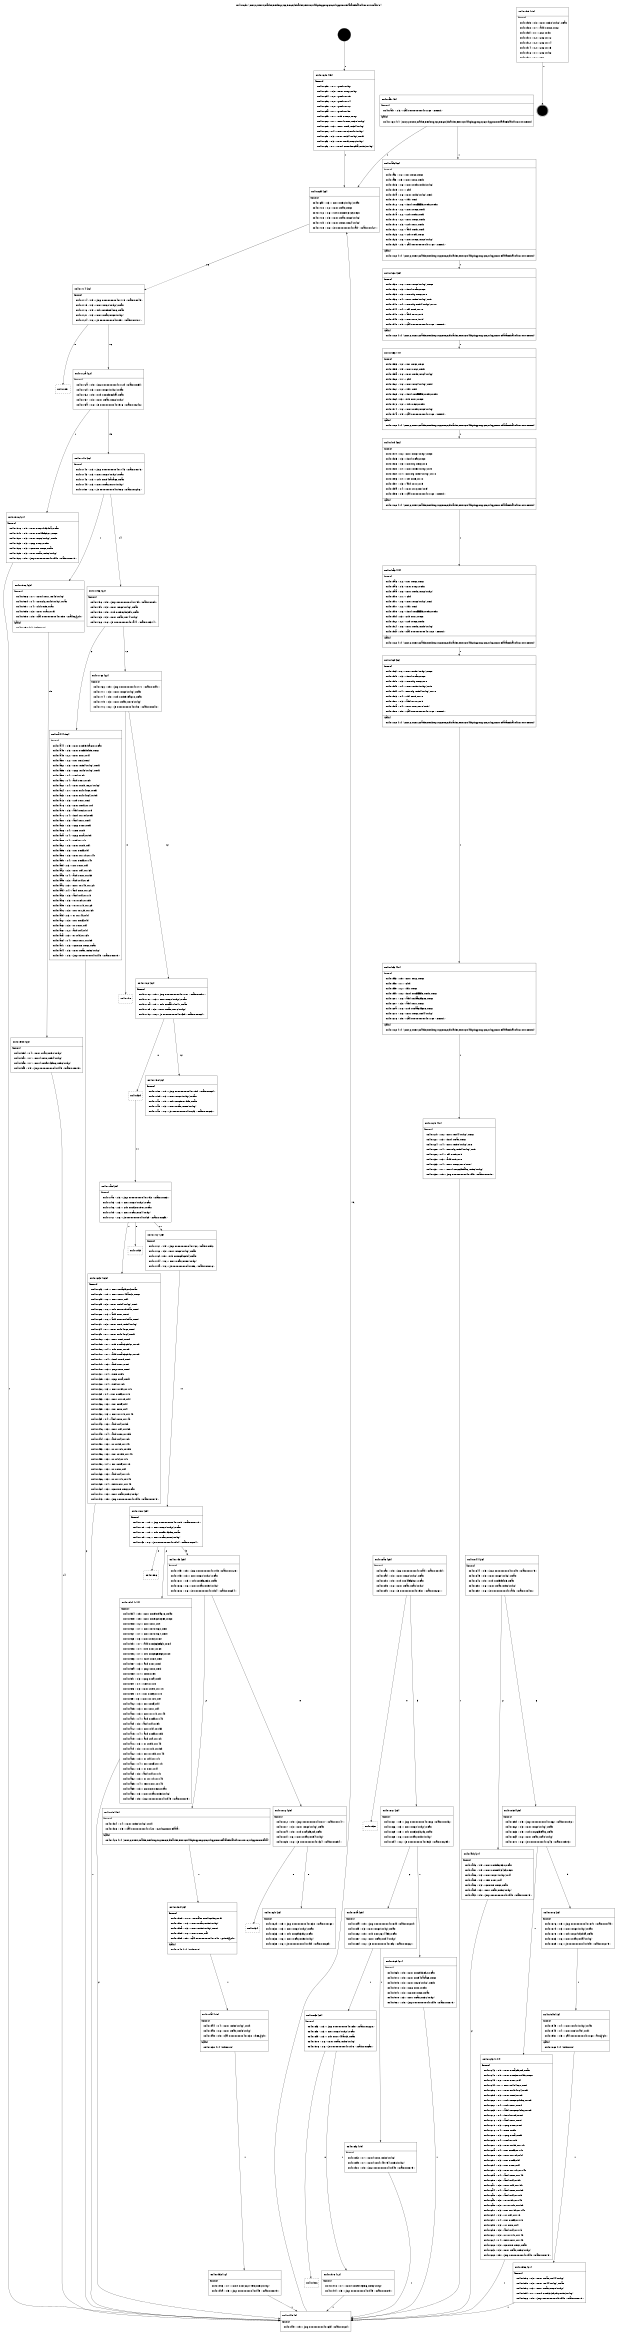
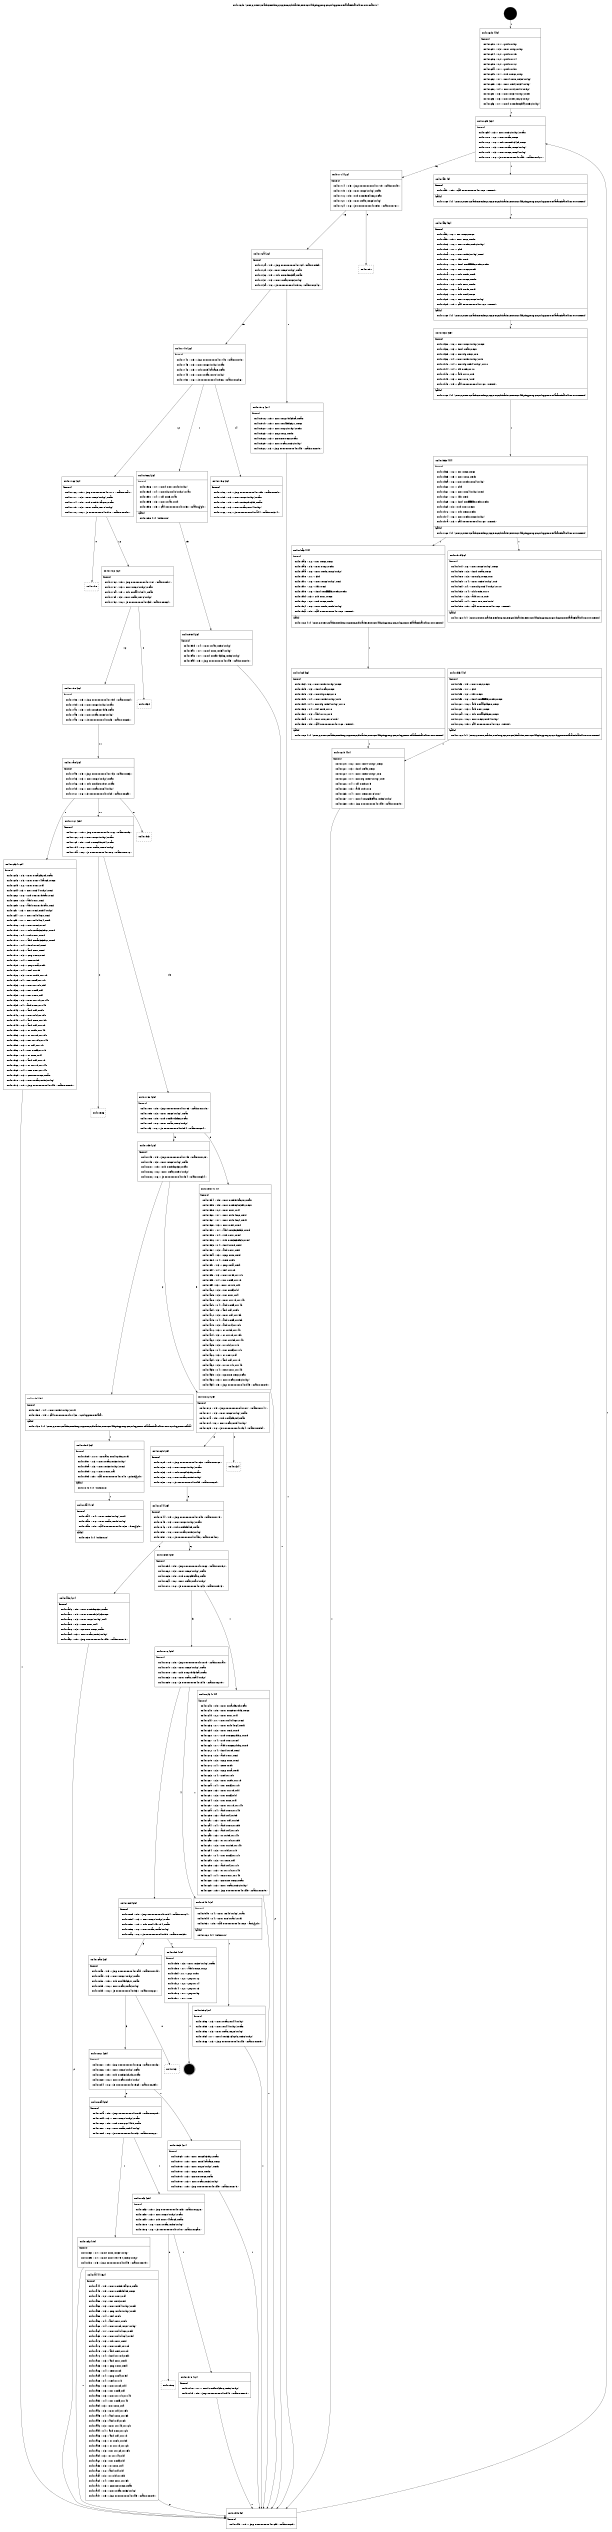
(389, 152) -> (510, 168)
(459, 537) -> (440, 541)
(124, 648) -> (154, 430)
(83, 675) -> none
(459, 844) -> (368, 743)
(135, 1140) -> (98, 740)
(353, 1202) -> (607, 1413)
(182, 1389) -> (169, 975)
none -> (187, 1493)
(155, 1558) -> (98, 982)
(64, 1575) -> (282, 1546)
none -> (155, 1919)
(245, 2283) -> none
